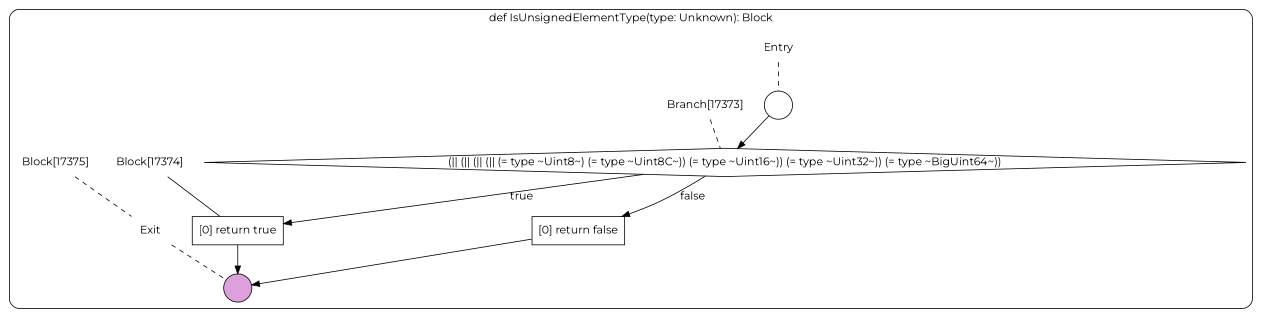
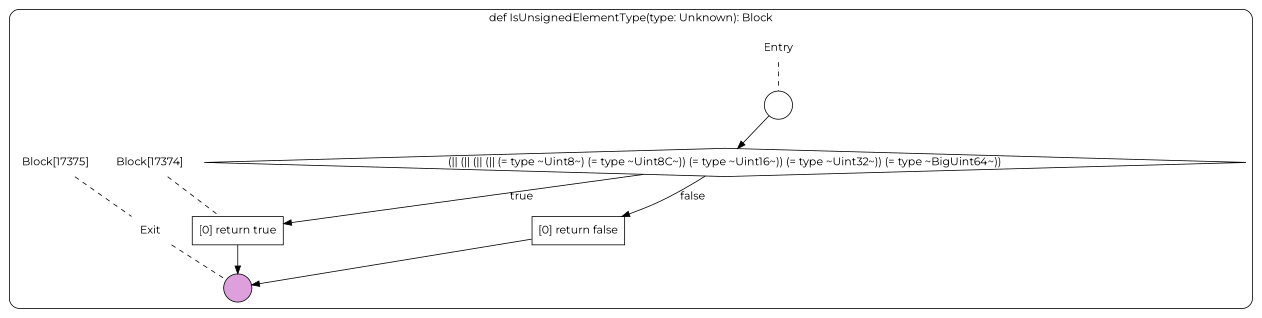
(705, 105) -> none
(194, 197) -> (194, 197)
